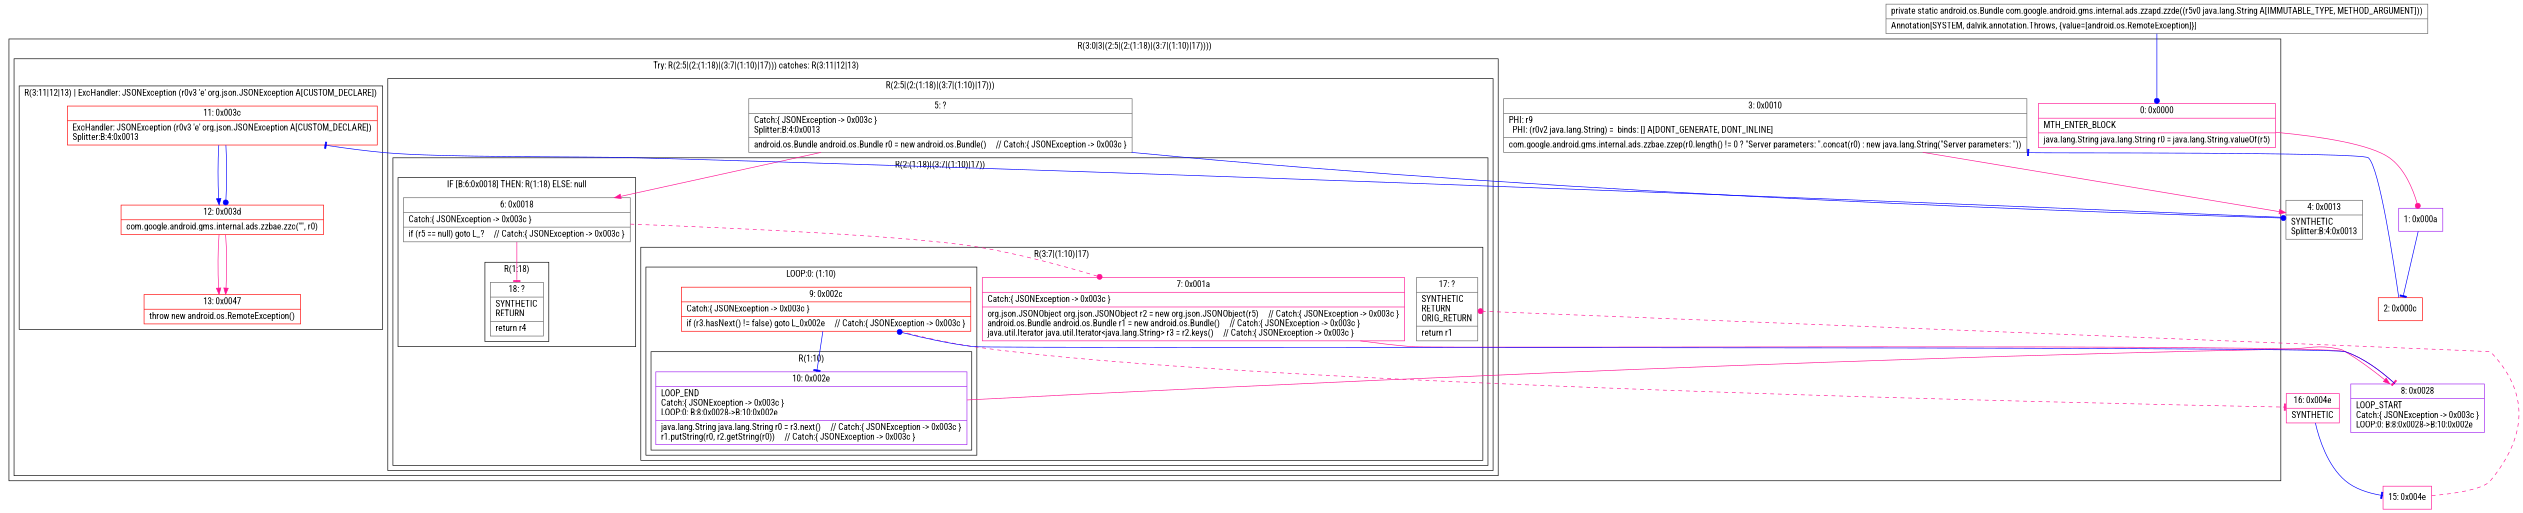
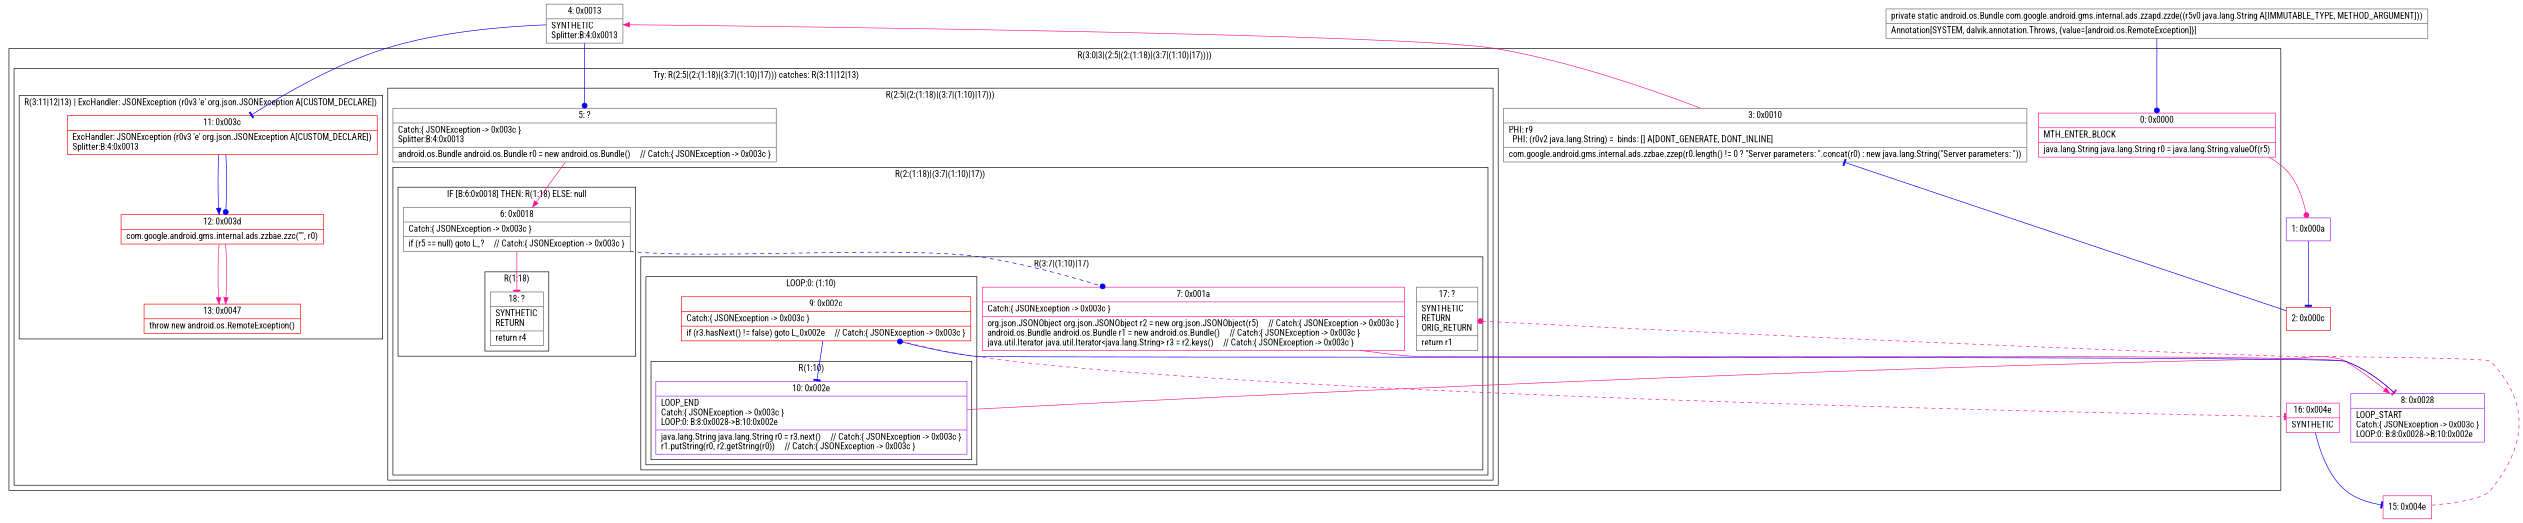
(1533, 184) -> (585, 73)
(866, 236) -> (867, 252)
